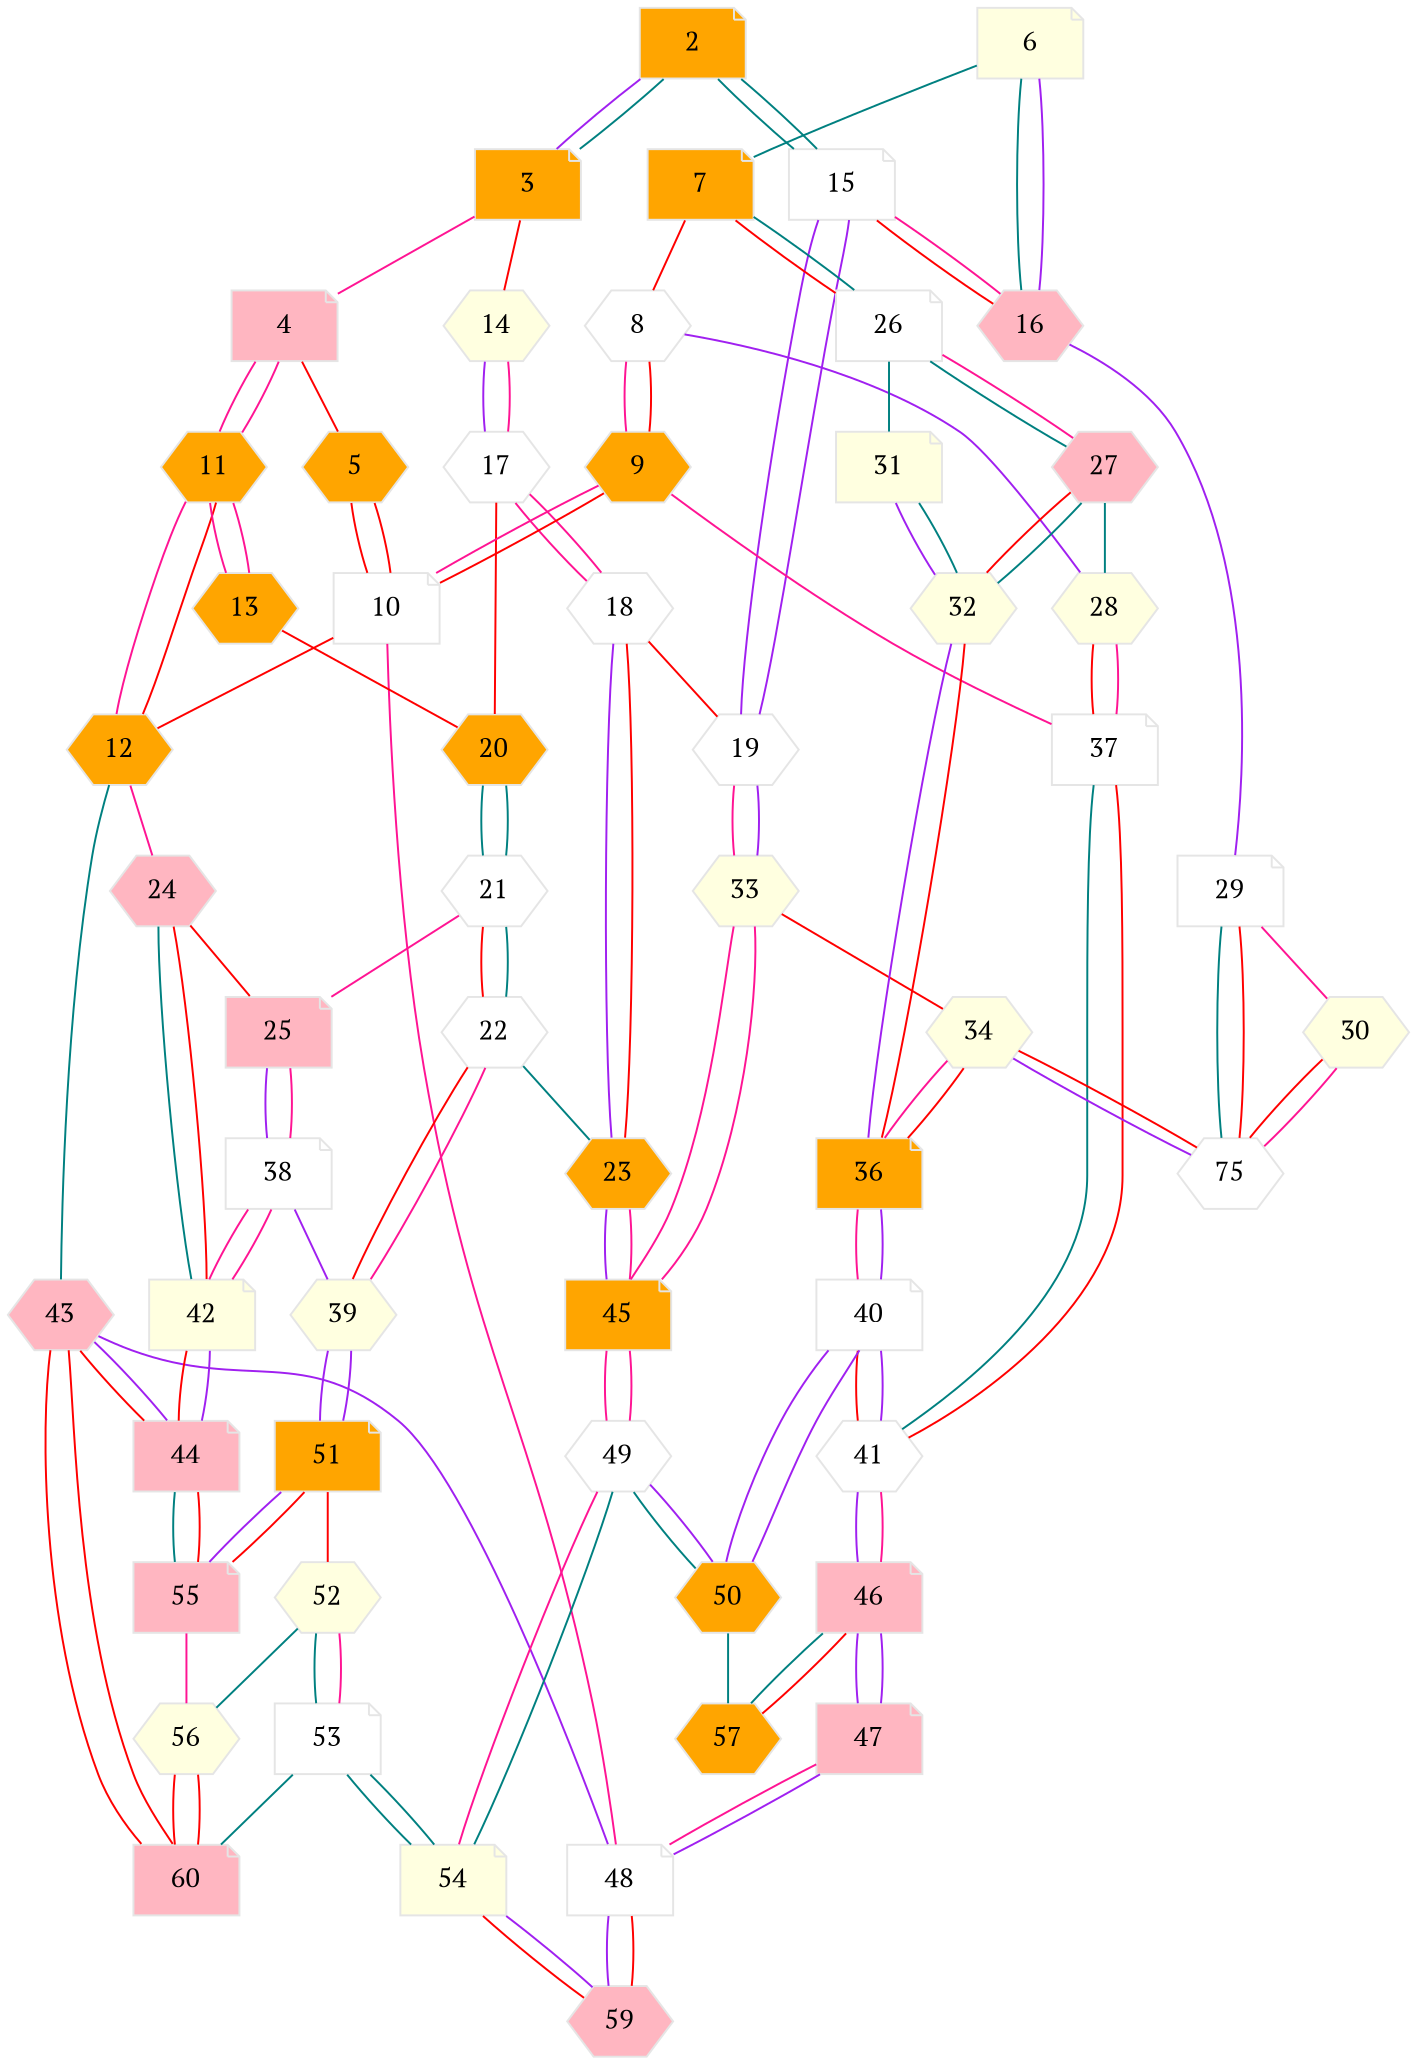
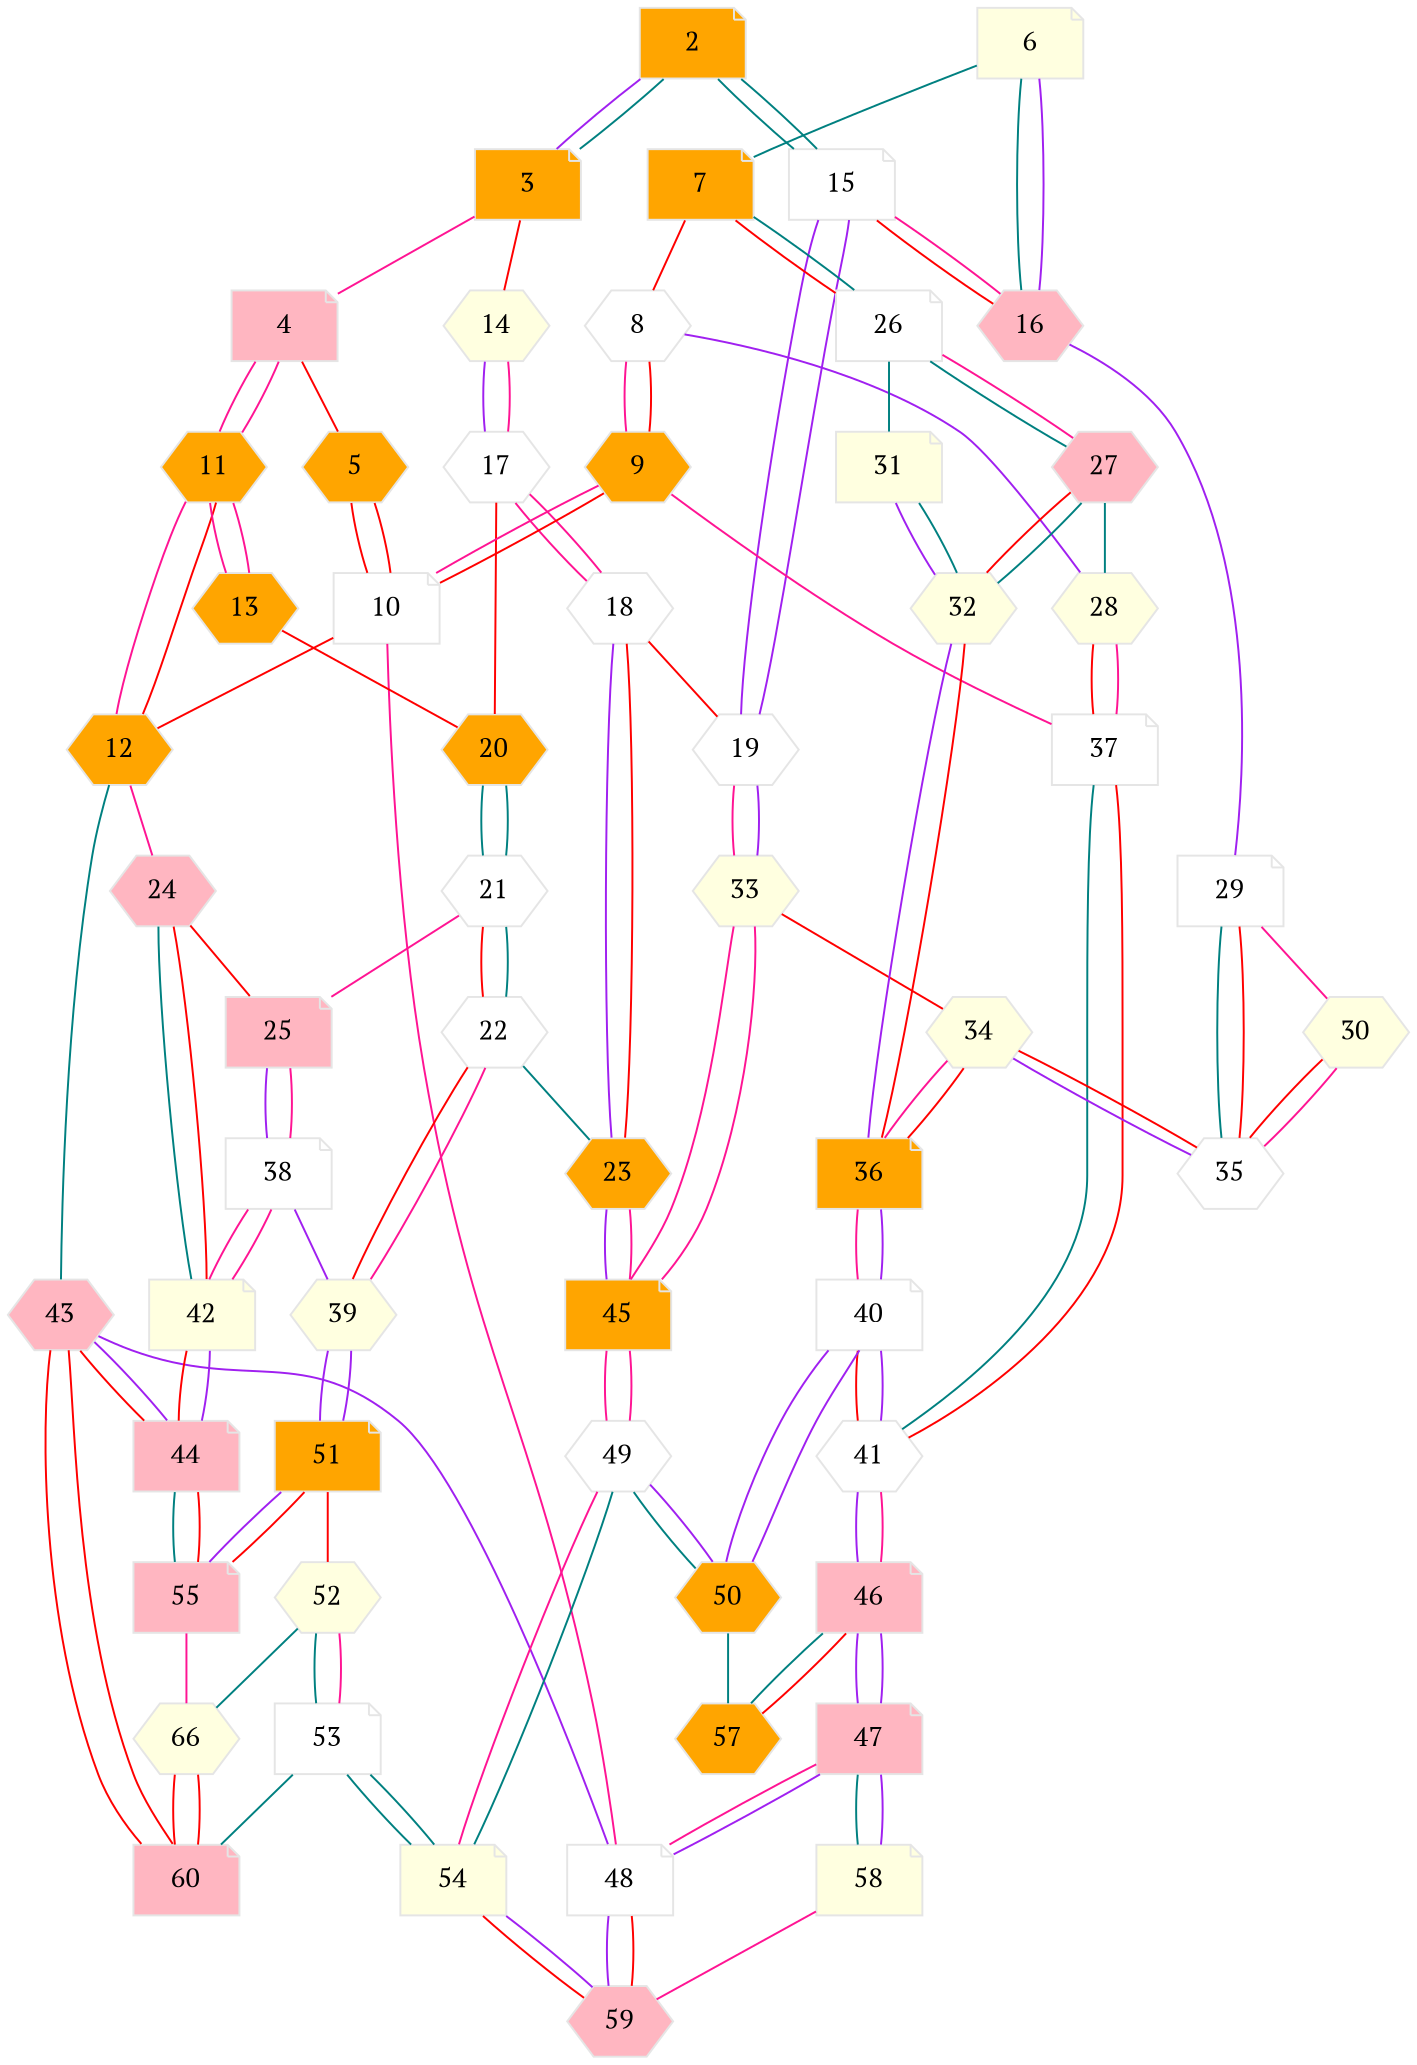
(1230, 1174) -> (1230, 1174)
(186, 1739) -> (186, 1739)
none -> (869, 1880)
